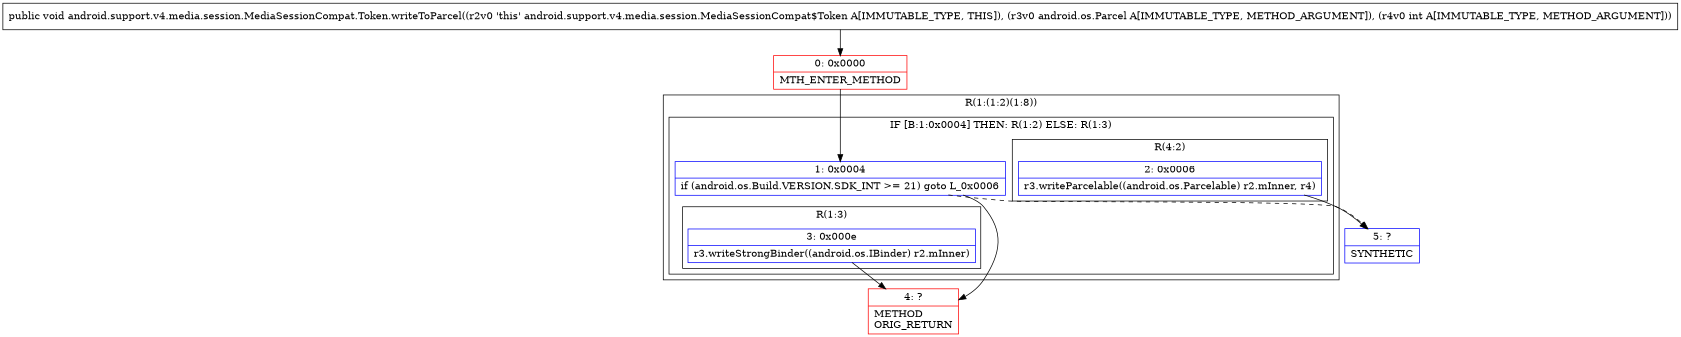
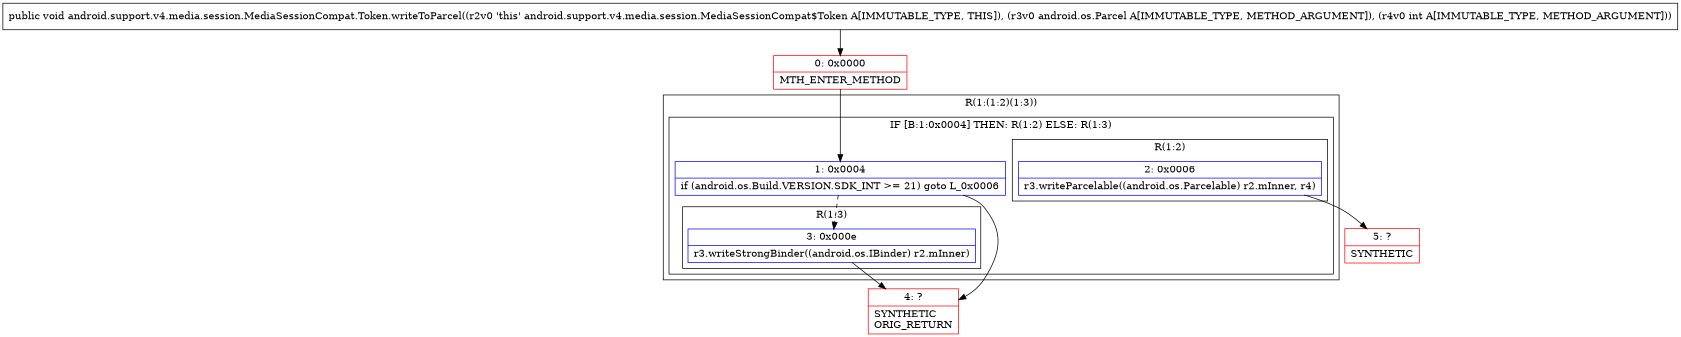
(1001, 103) -> (1001, 103)
(1170, 148) -> (1170, 148)
(1158, 202) -> (836, 211)
(1382, 246) -> (1382, 246)
(899, 314) -> (906, 314)
